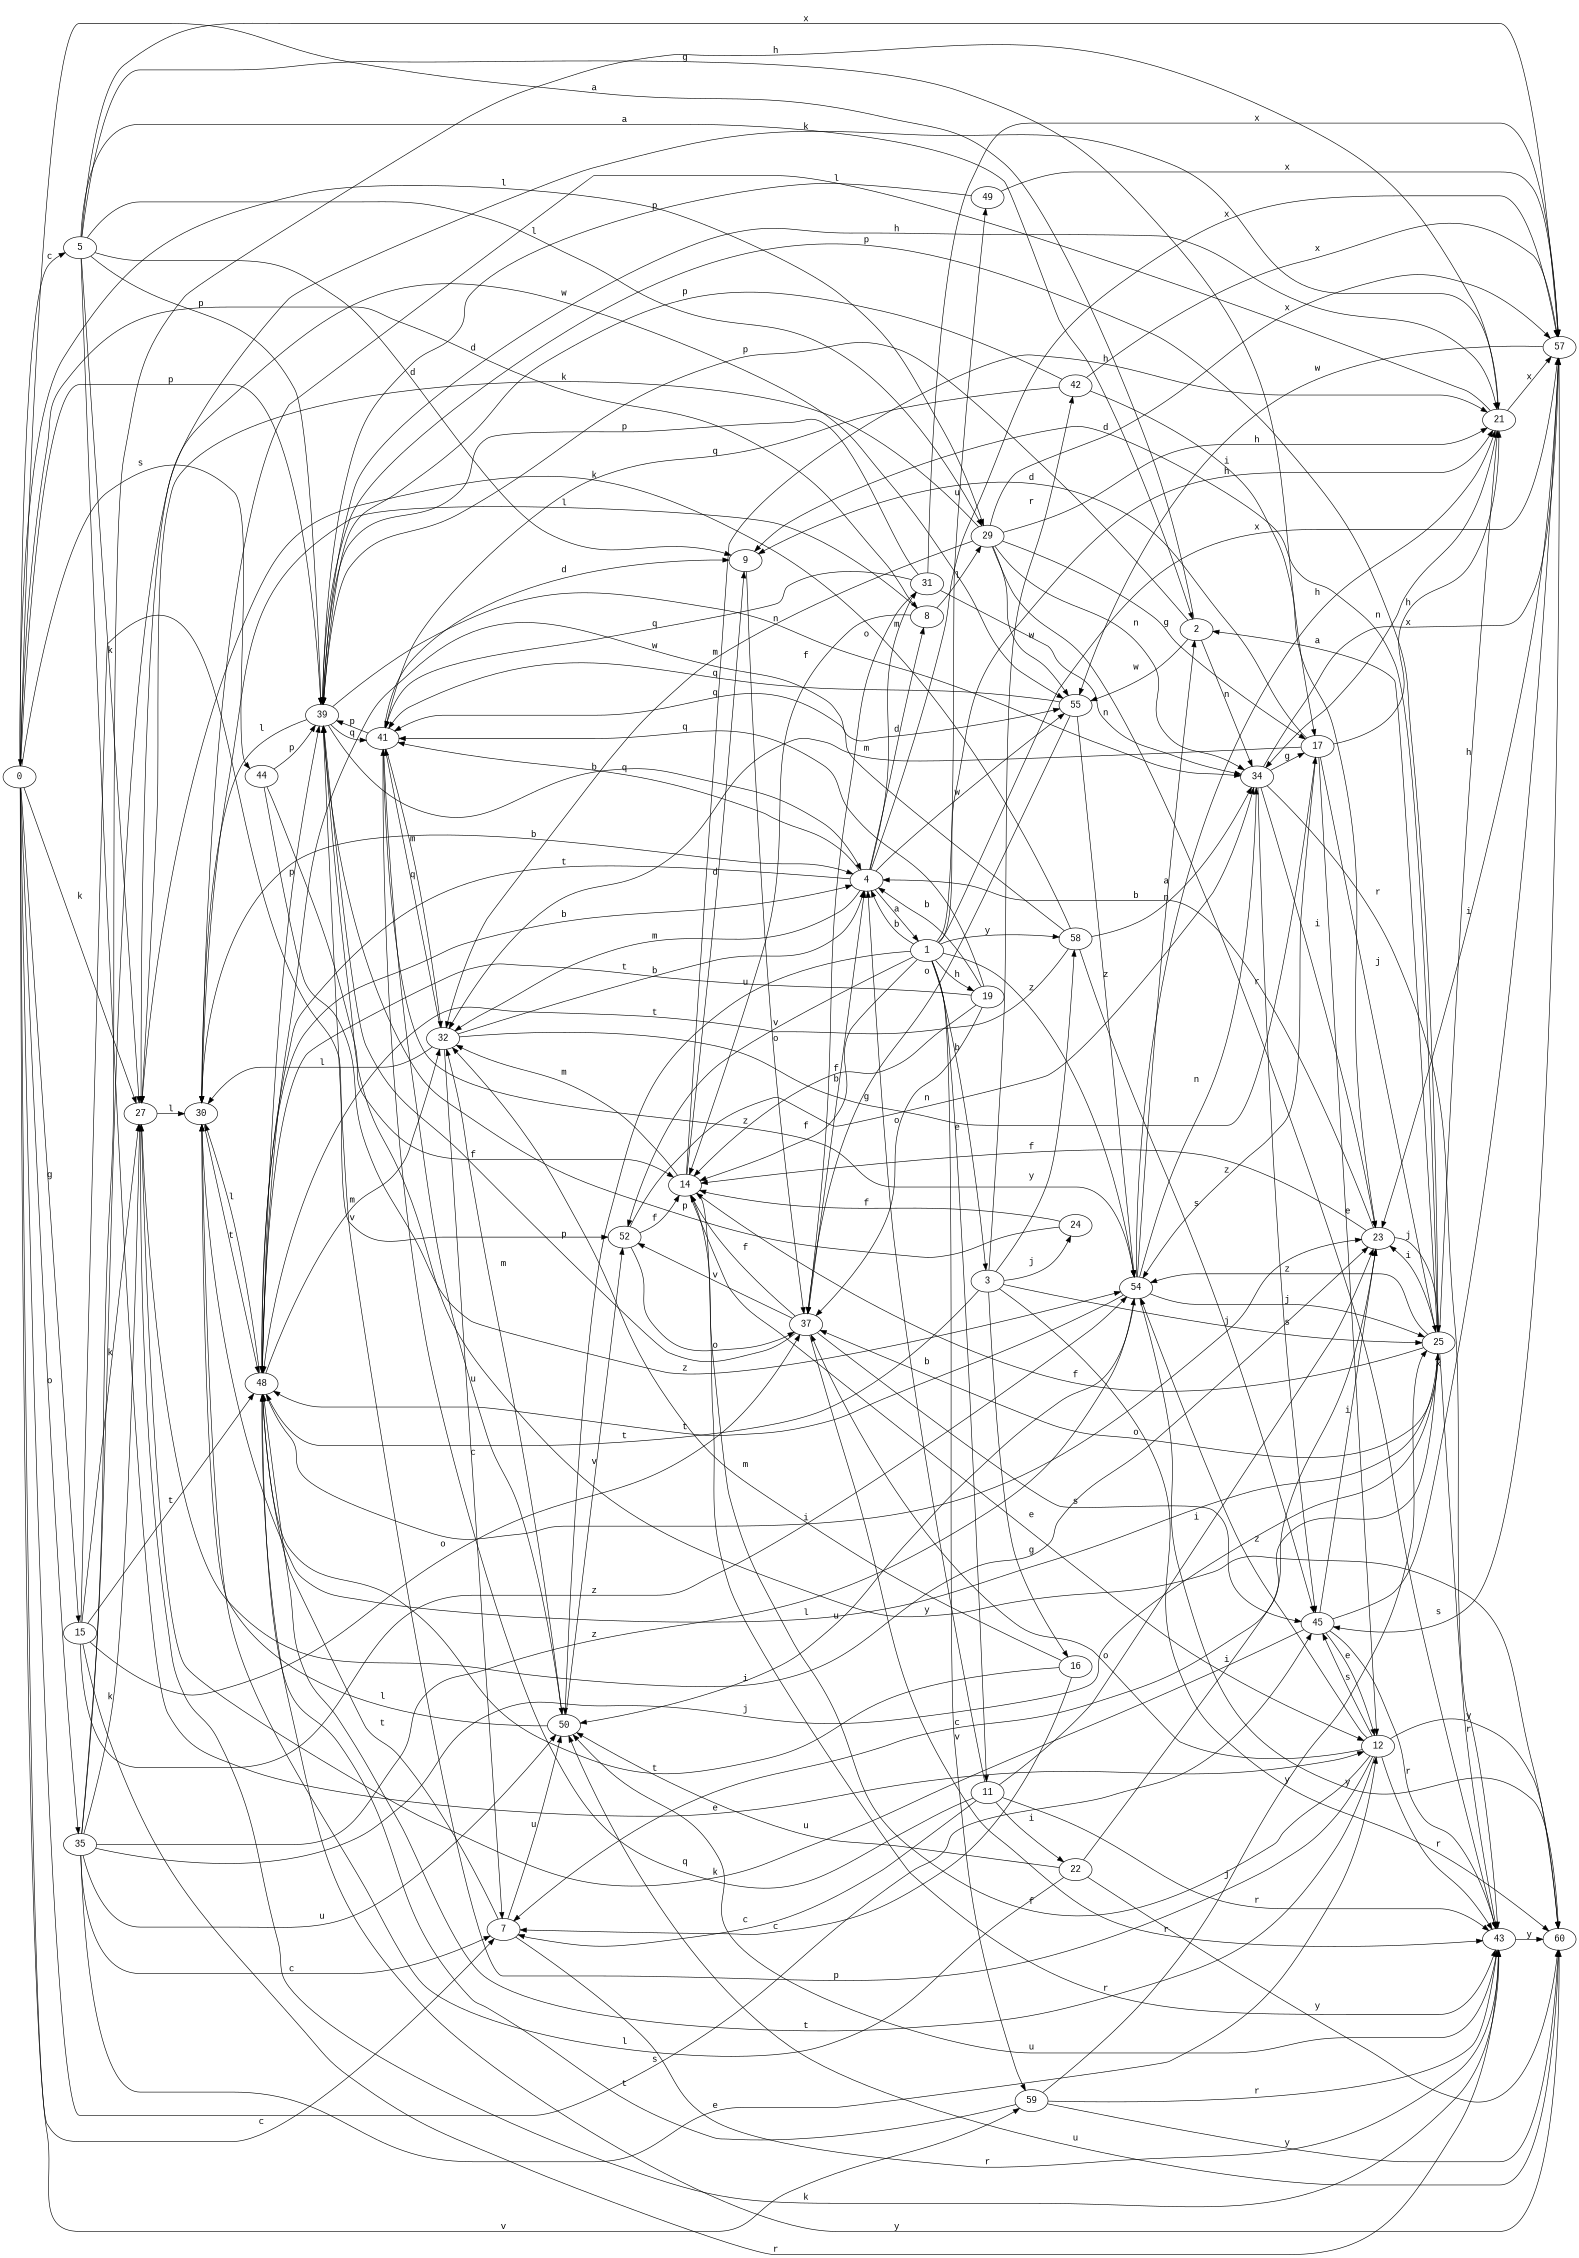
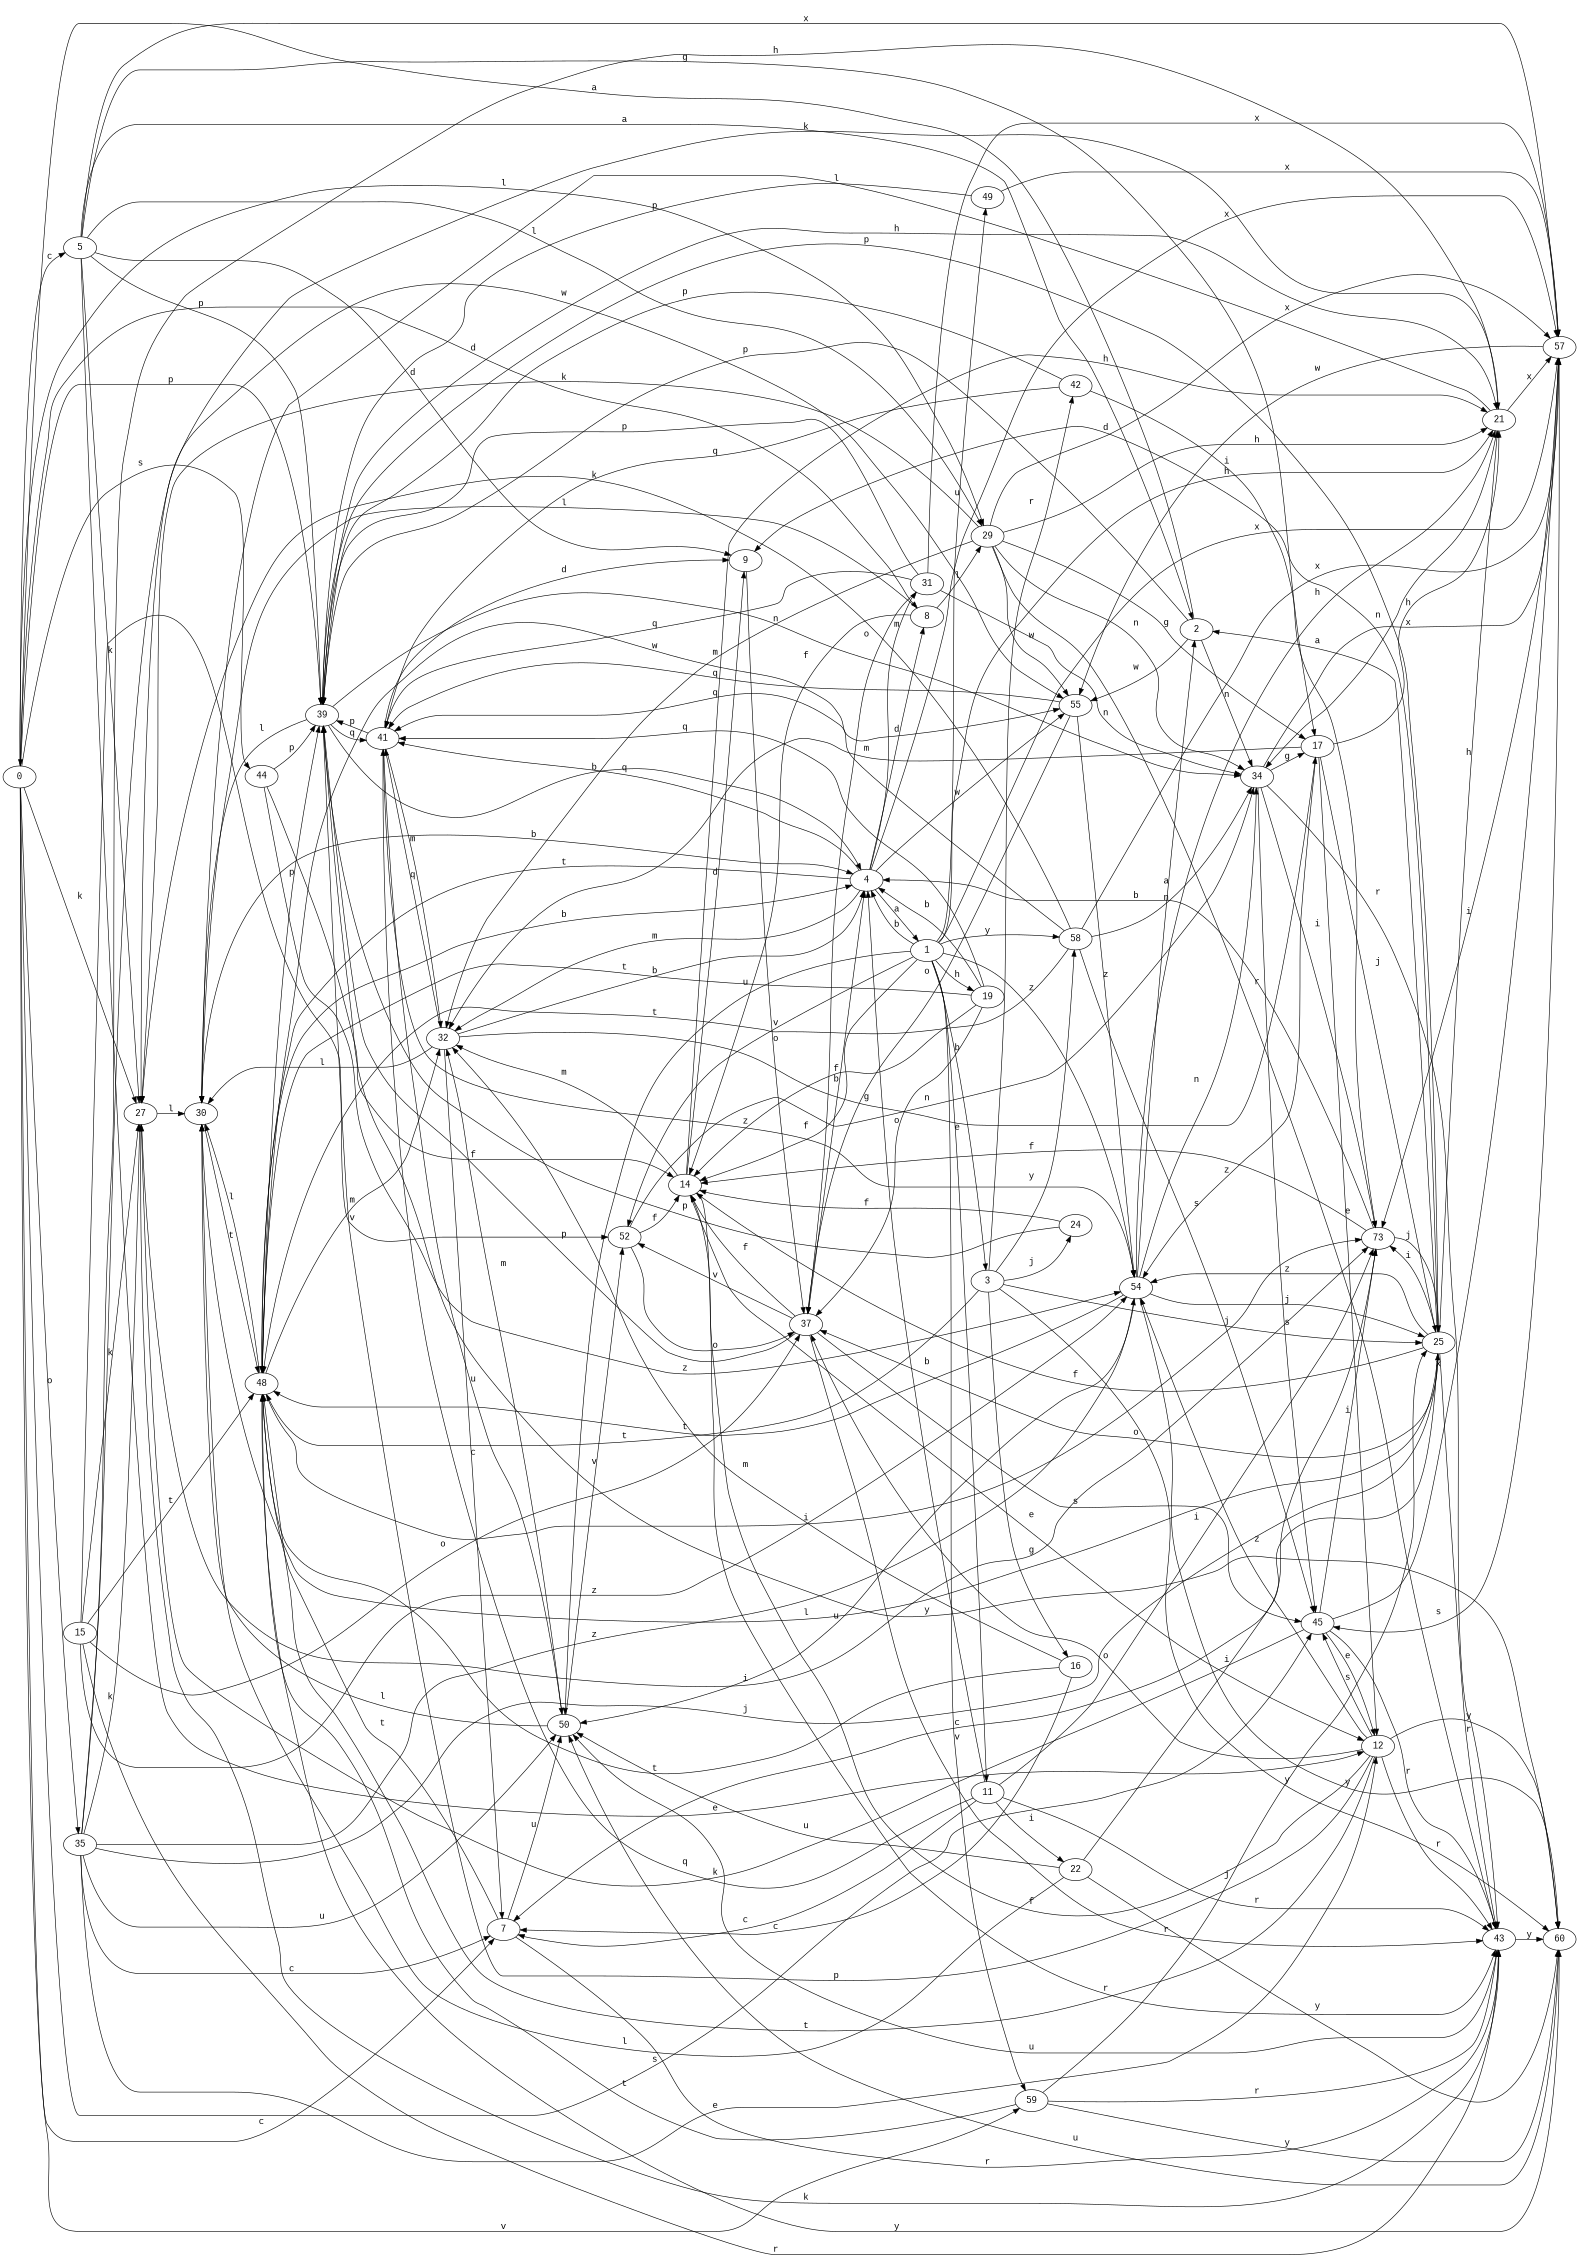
(1339, 251) -> (1326, 574)
(1085, 496) -> none
(50, 1202) -> none
(1378, 1238) -> (1378, 1238)
